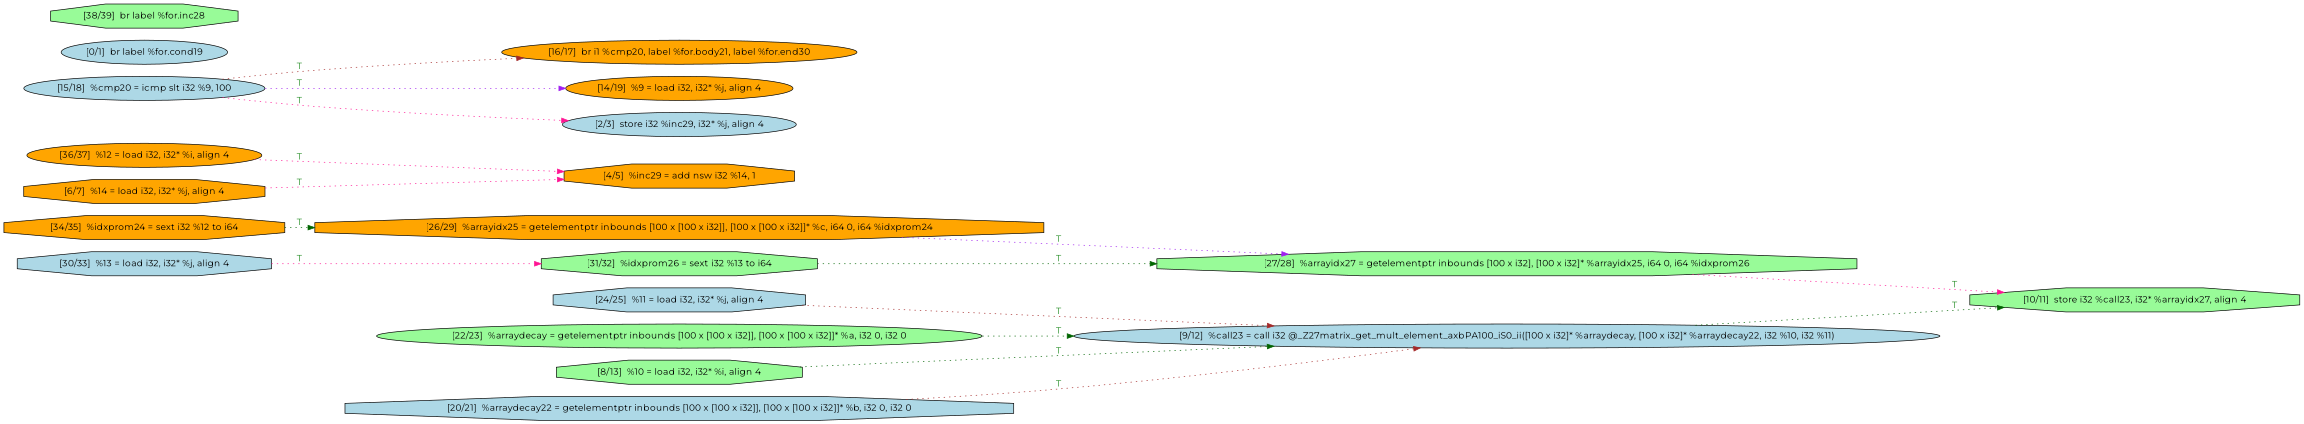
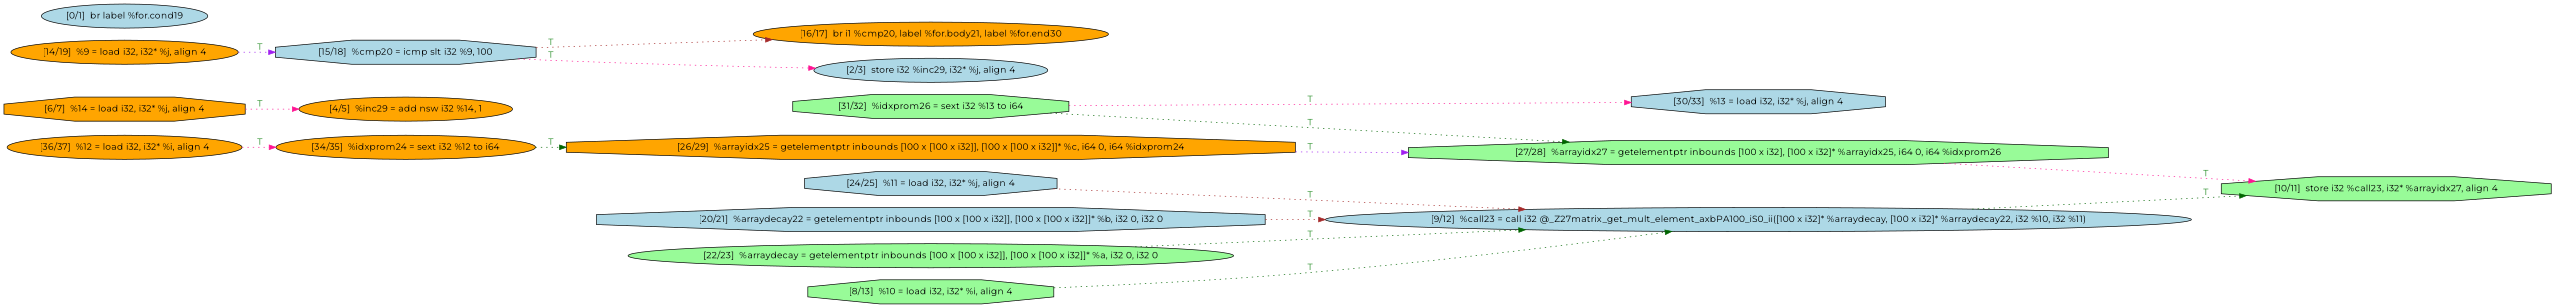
(144, 16) -> none
(144, 88) -> (406, 52)
(412, 88) -> (253, 52)
(406, 165) -> (256, 147)
(679, 176) -> (406, 109)
(144, 228) -> (406, 147)
(403, 264) -> (1347, 104)
